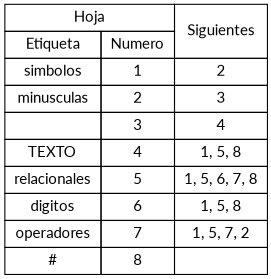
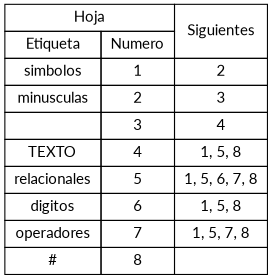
(221, 233) -> (221, 233)
